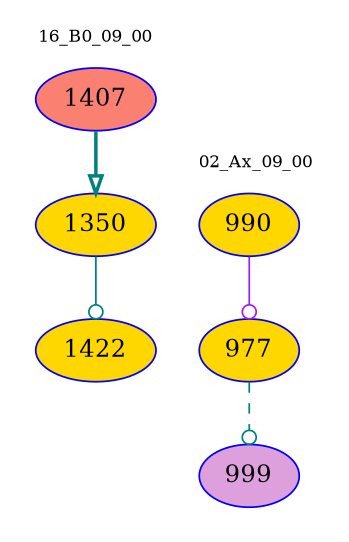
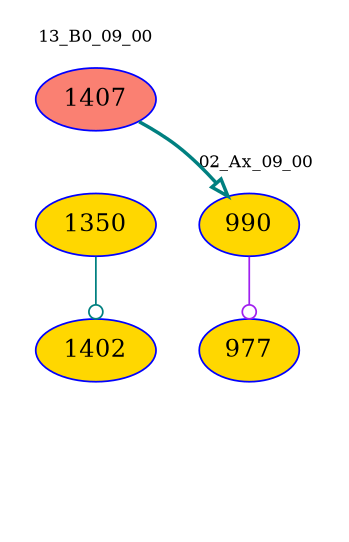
(96, 37) -> (96, 37)
(96, 154) -> (196, 162)
(96, 350) -> (96, 350)
(249, 476) -> none
